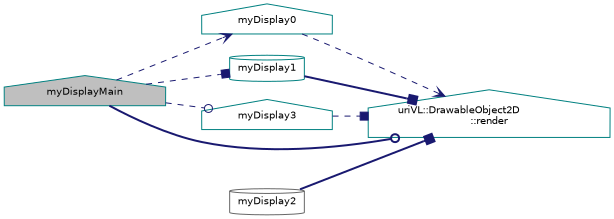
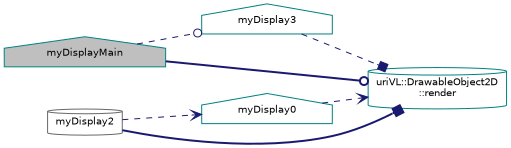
(170, 59) -> (157, 117)
(267, 68) -> none
(489, 116) -> (437, 88)
